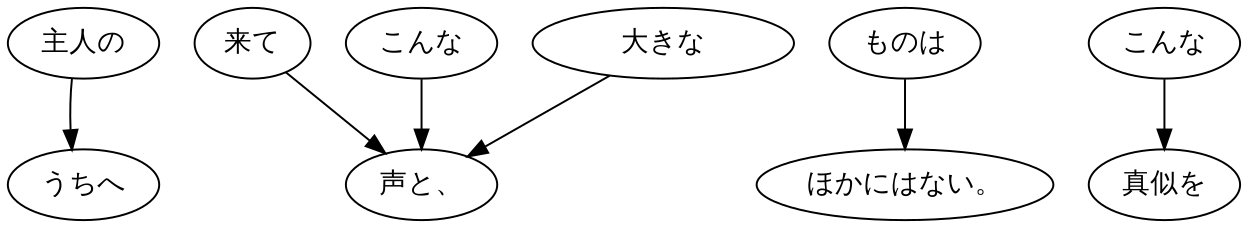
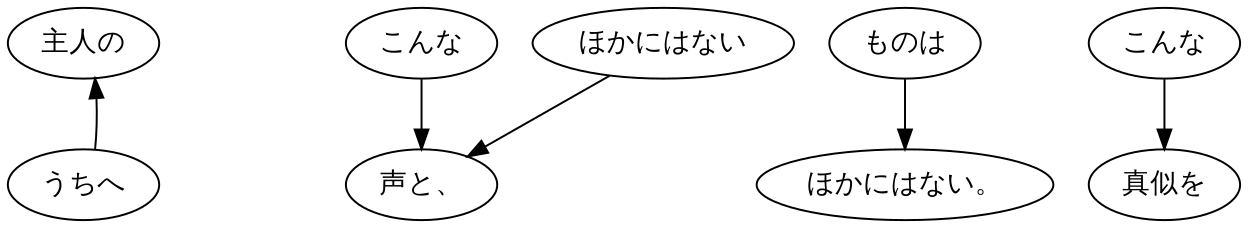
(253, 43) -> none
(663, 43) -> (663, 43)
(70, 104) -> (97, 124)
